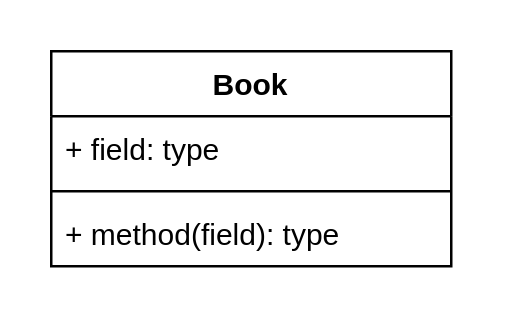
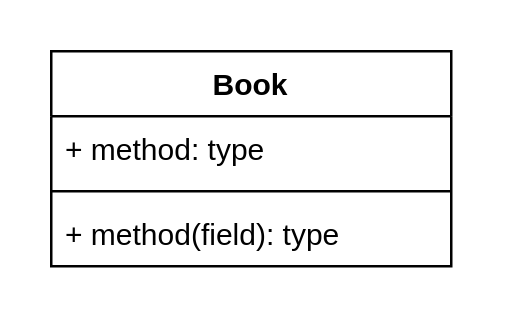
(155, 150) -> (171, 150)
